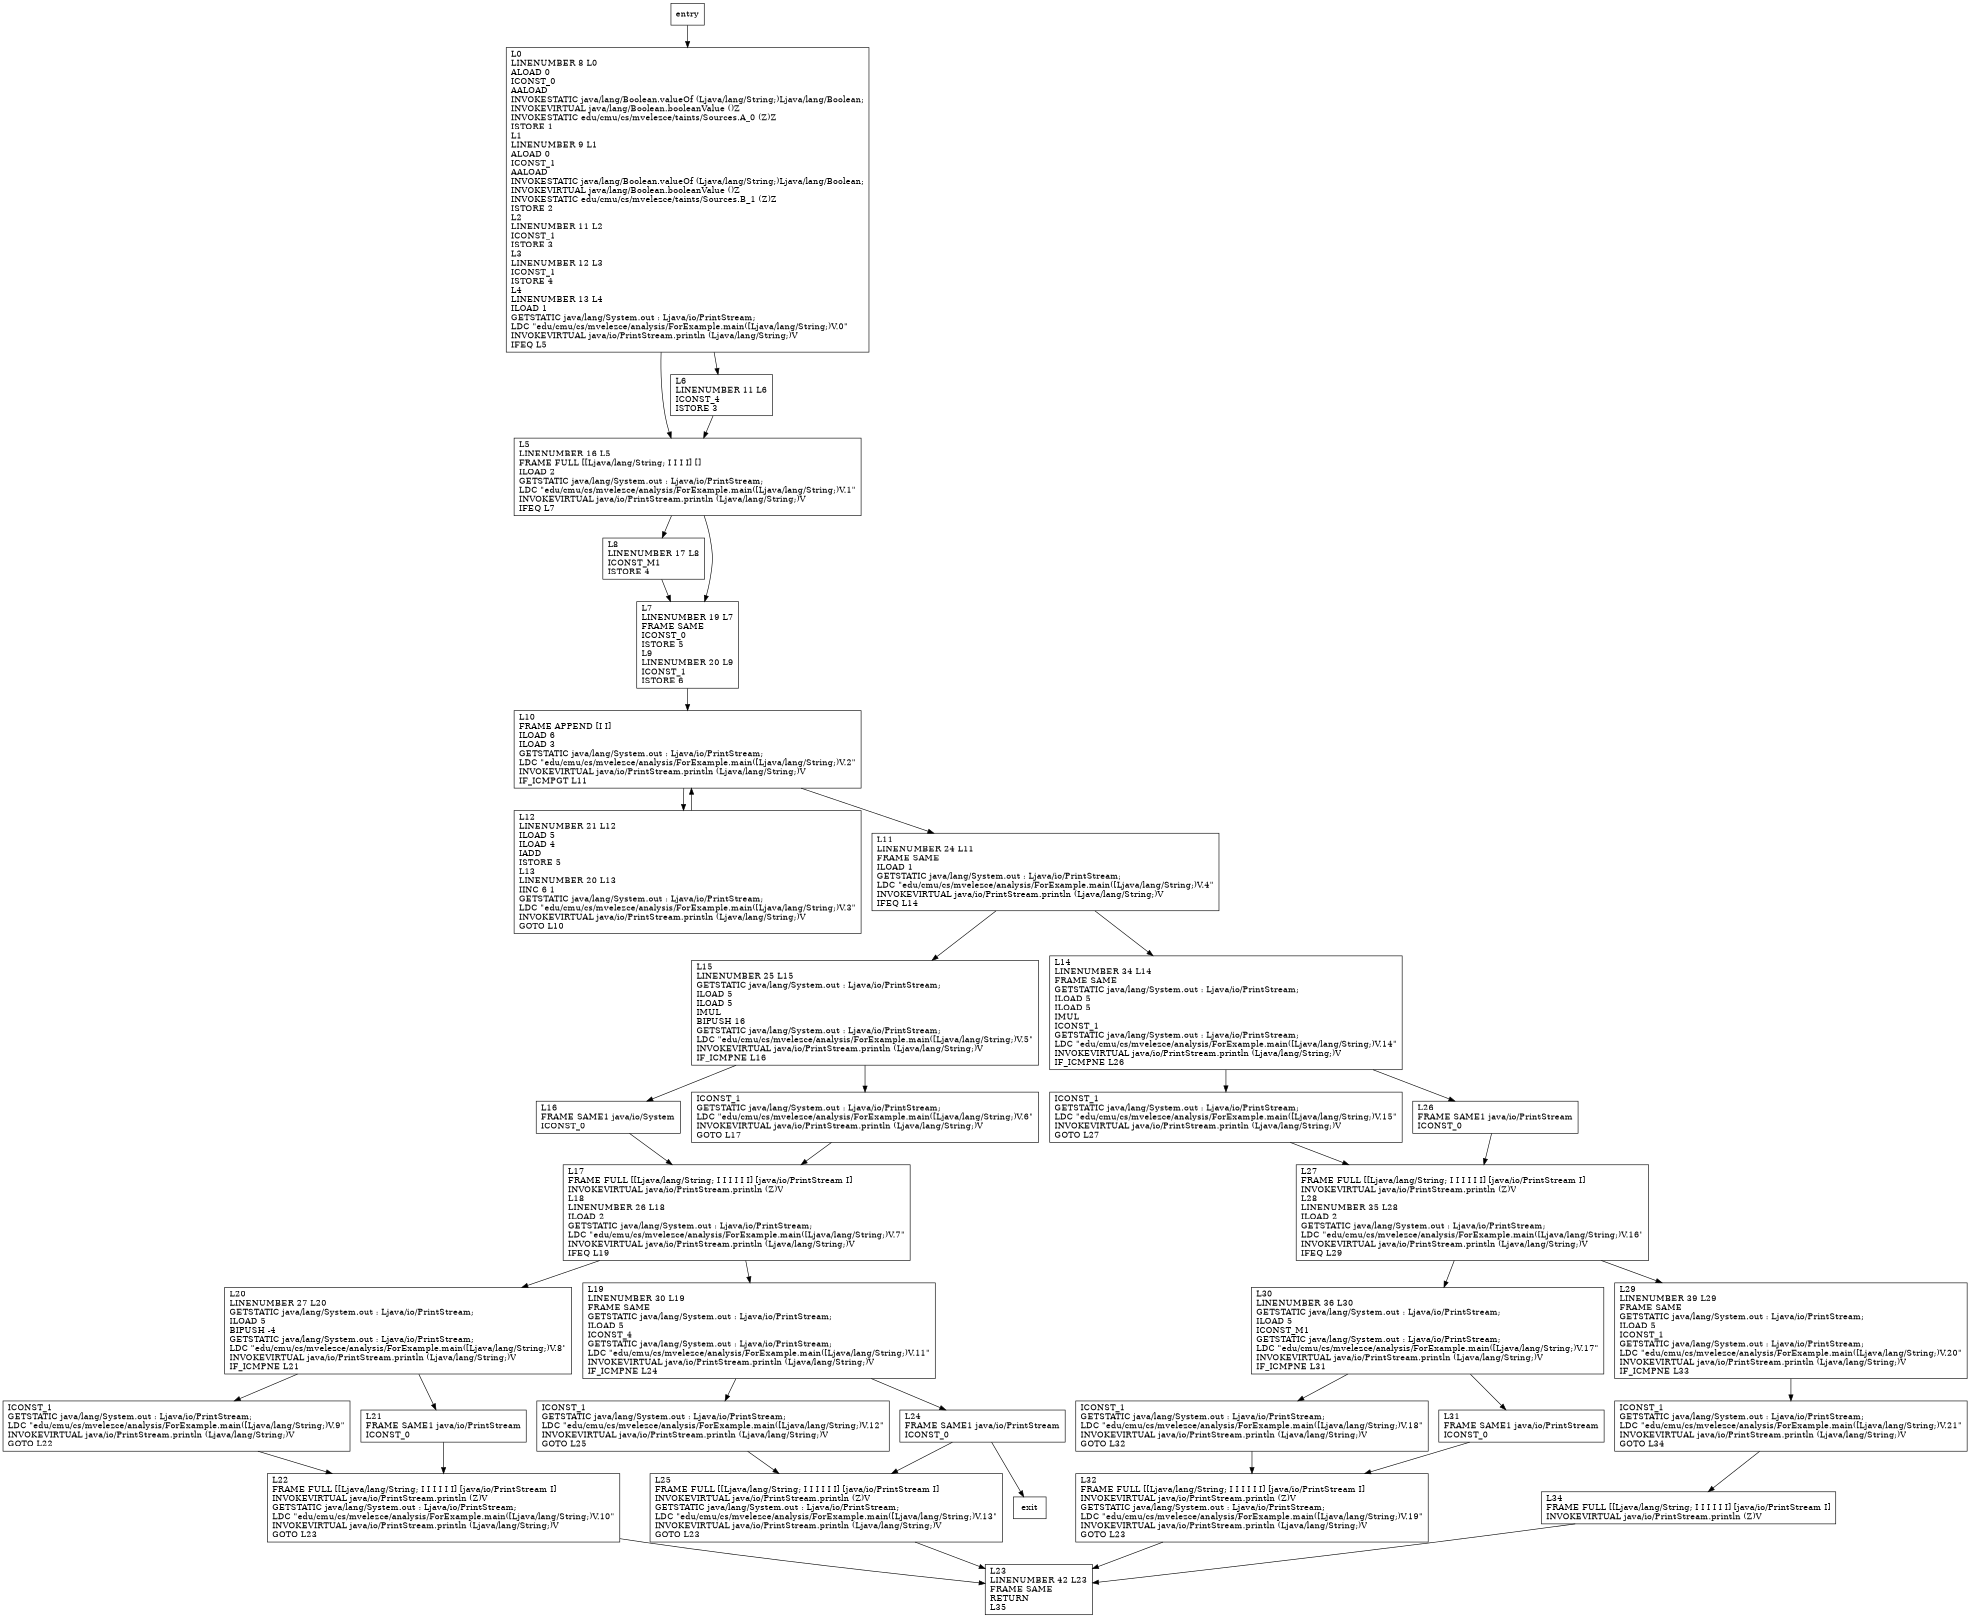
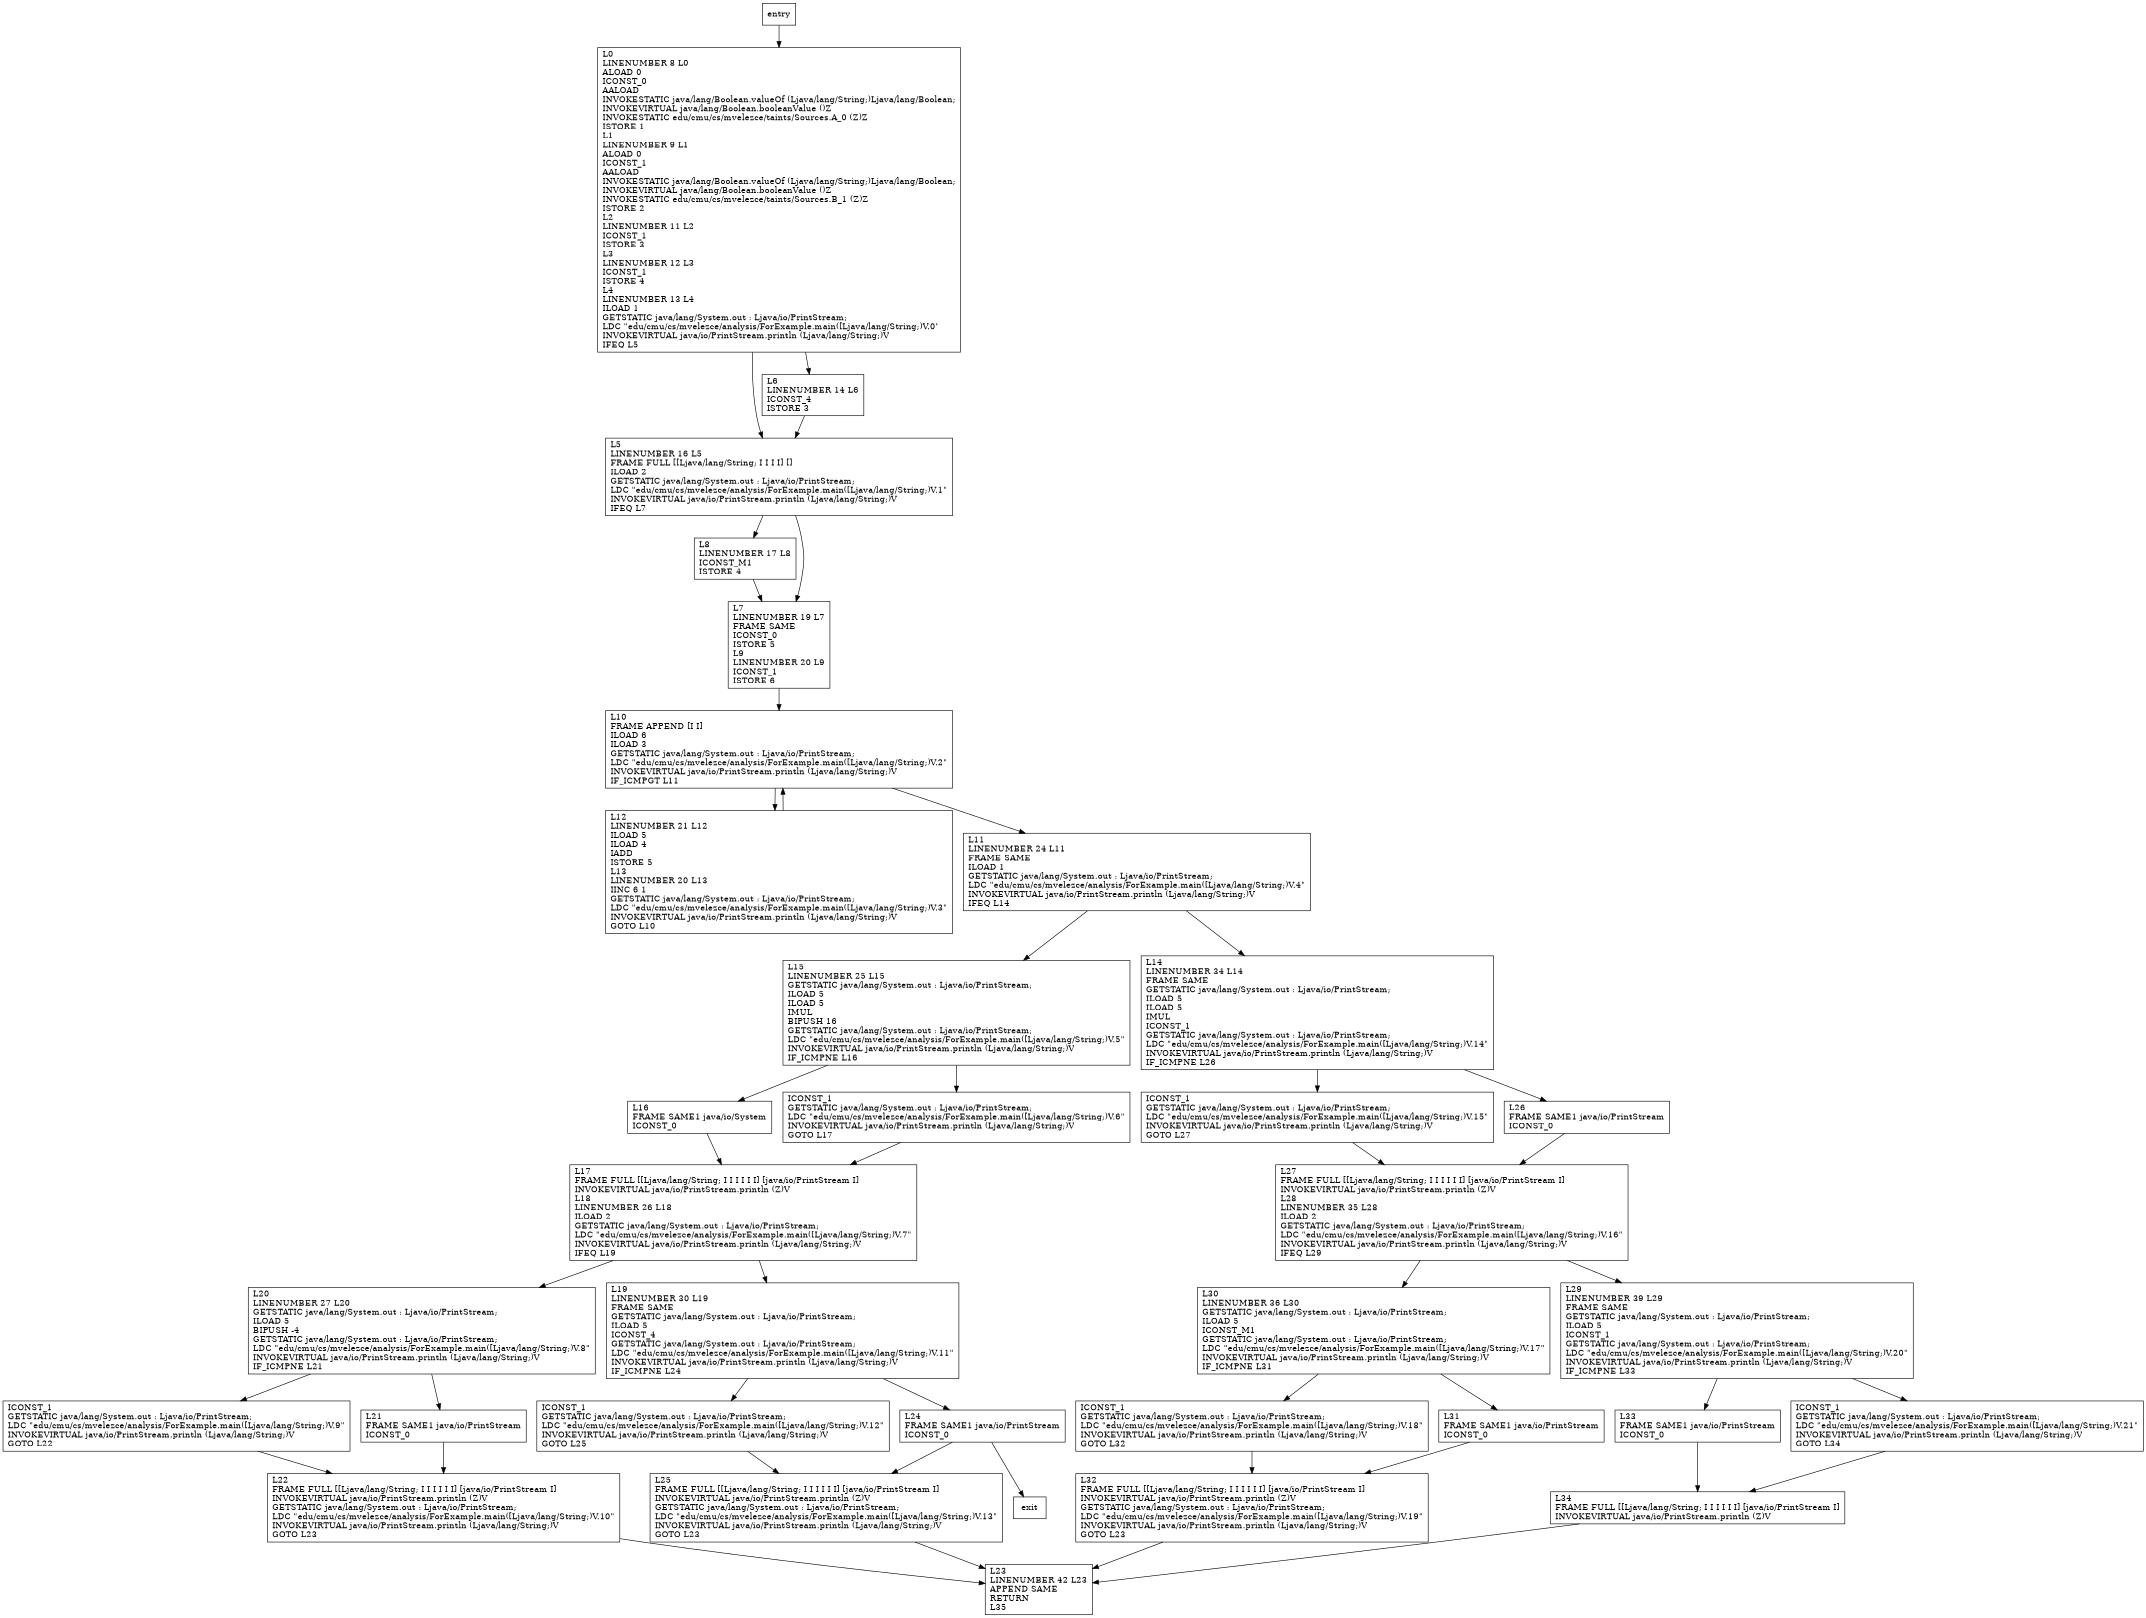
(722, 395) -> (813, 395)
none -> (1698, 1426)
(1039, 1590) -> (1039, 1590)
